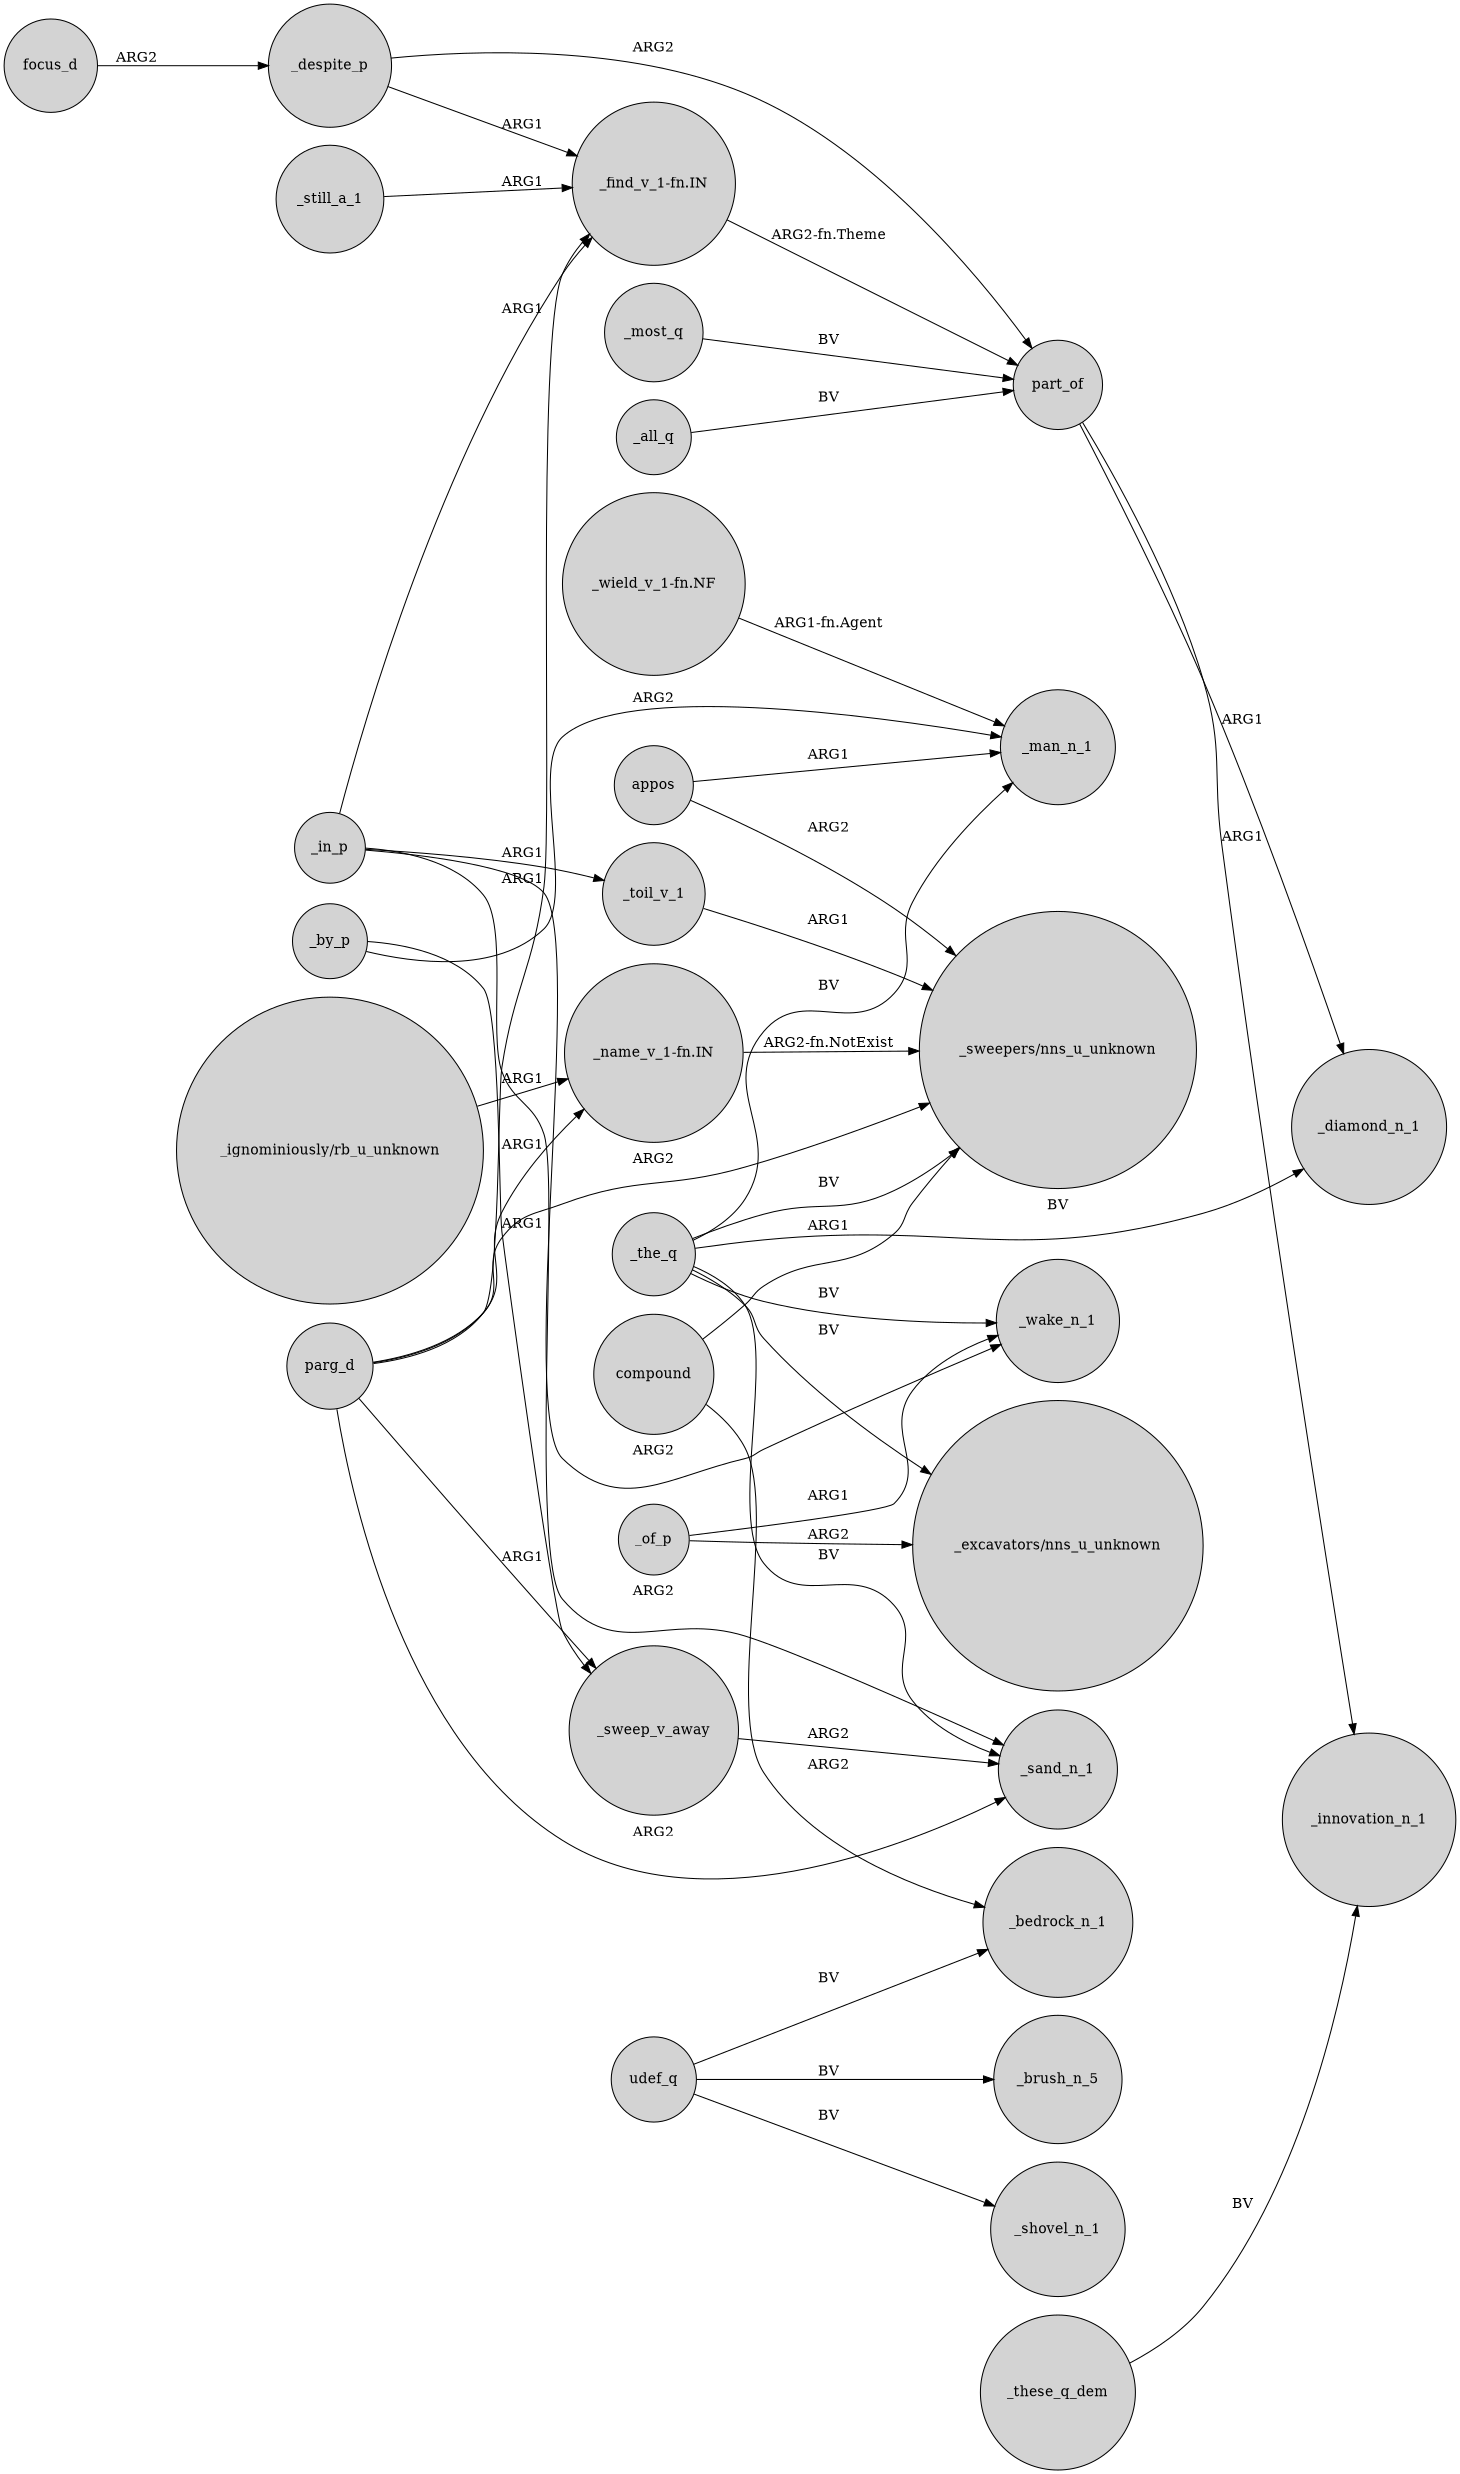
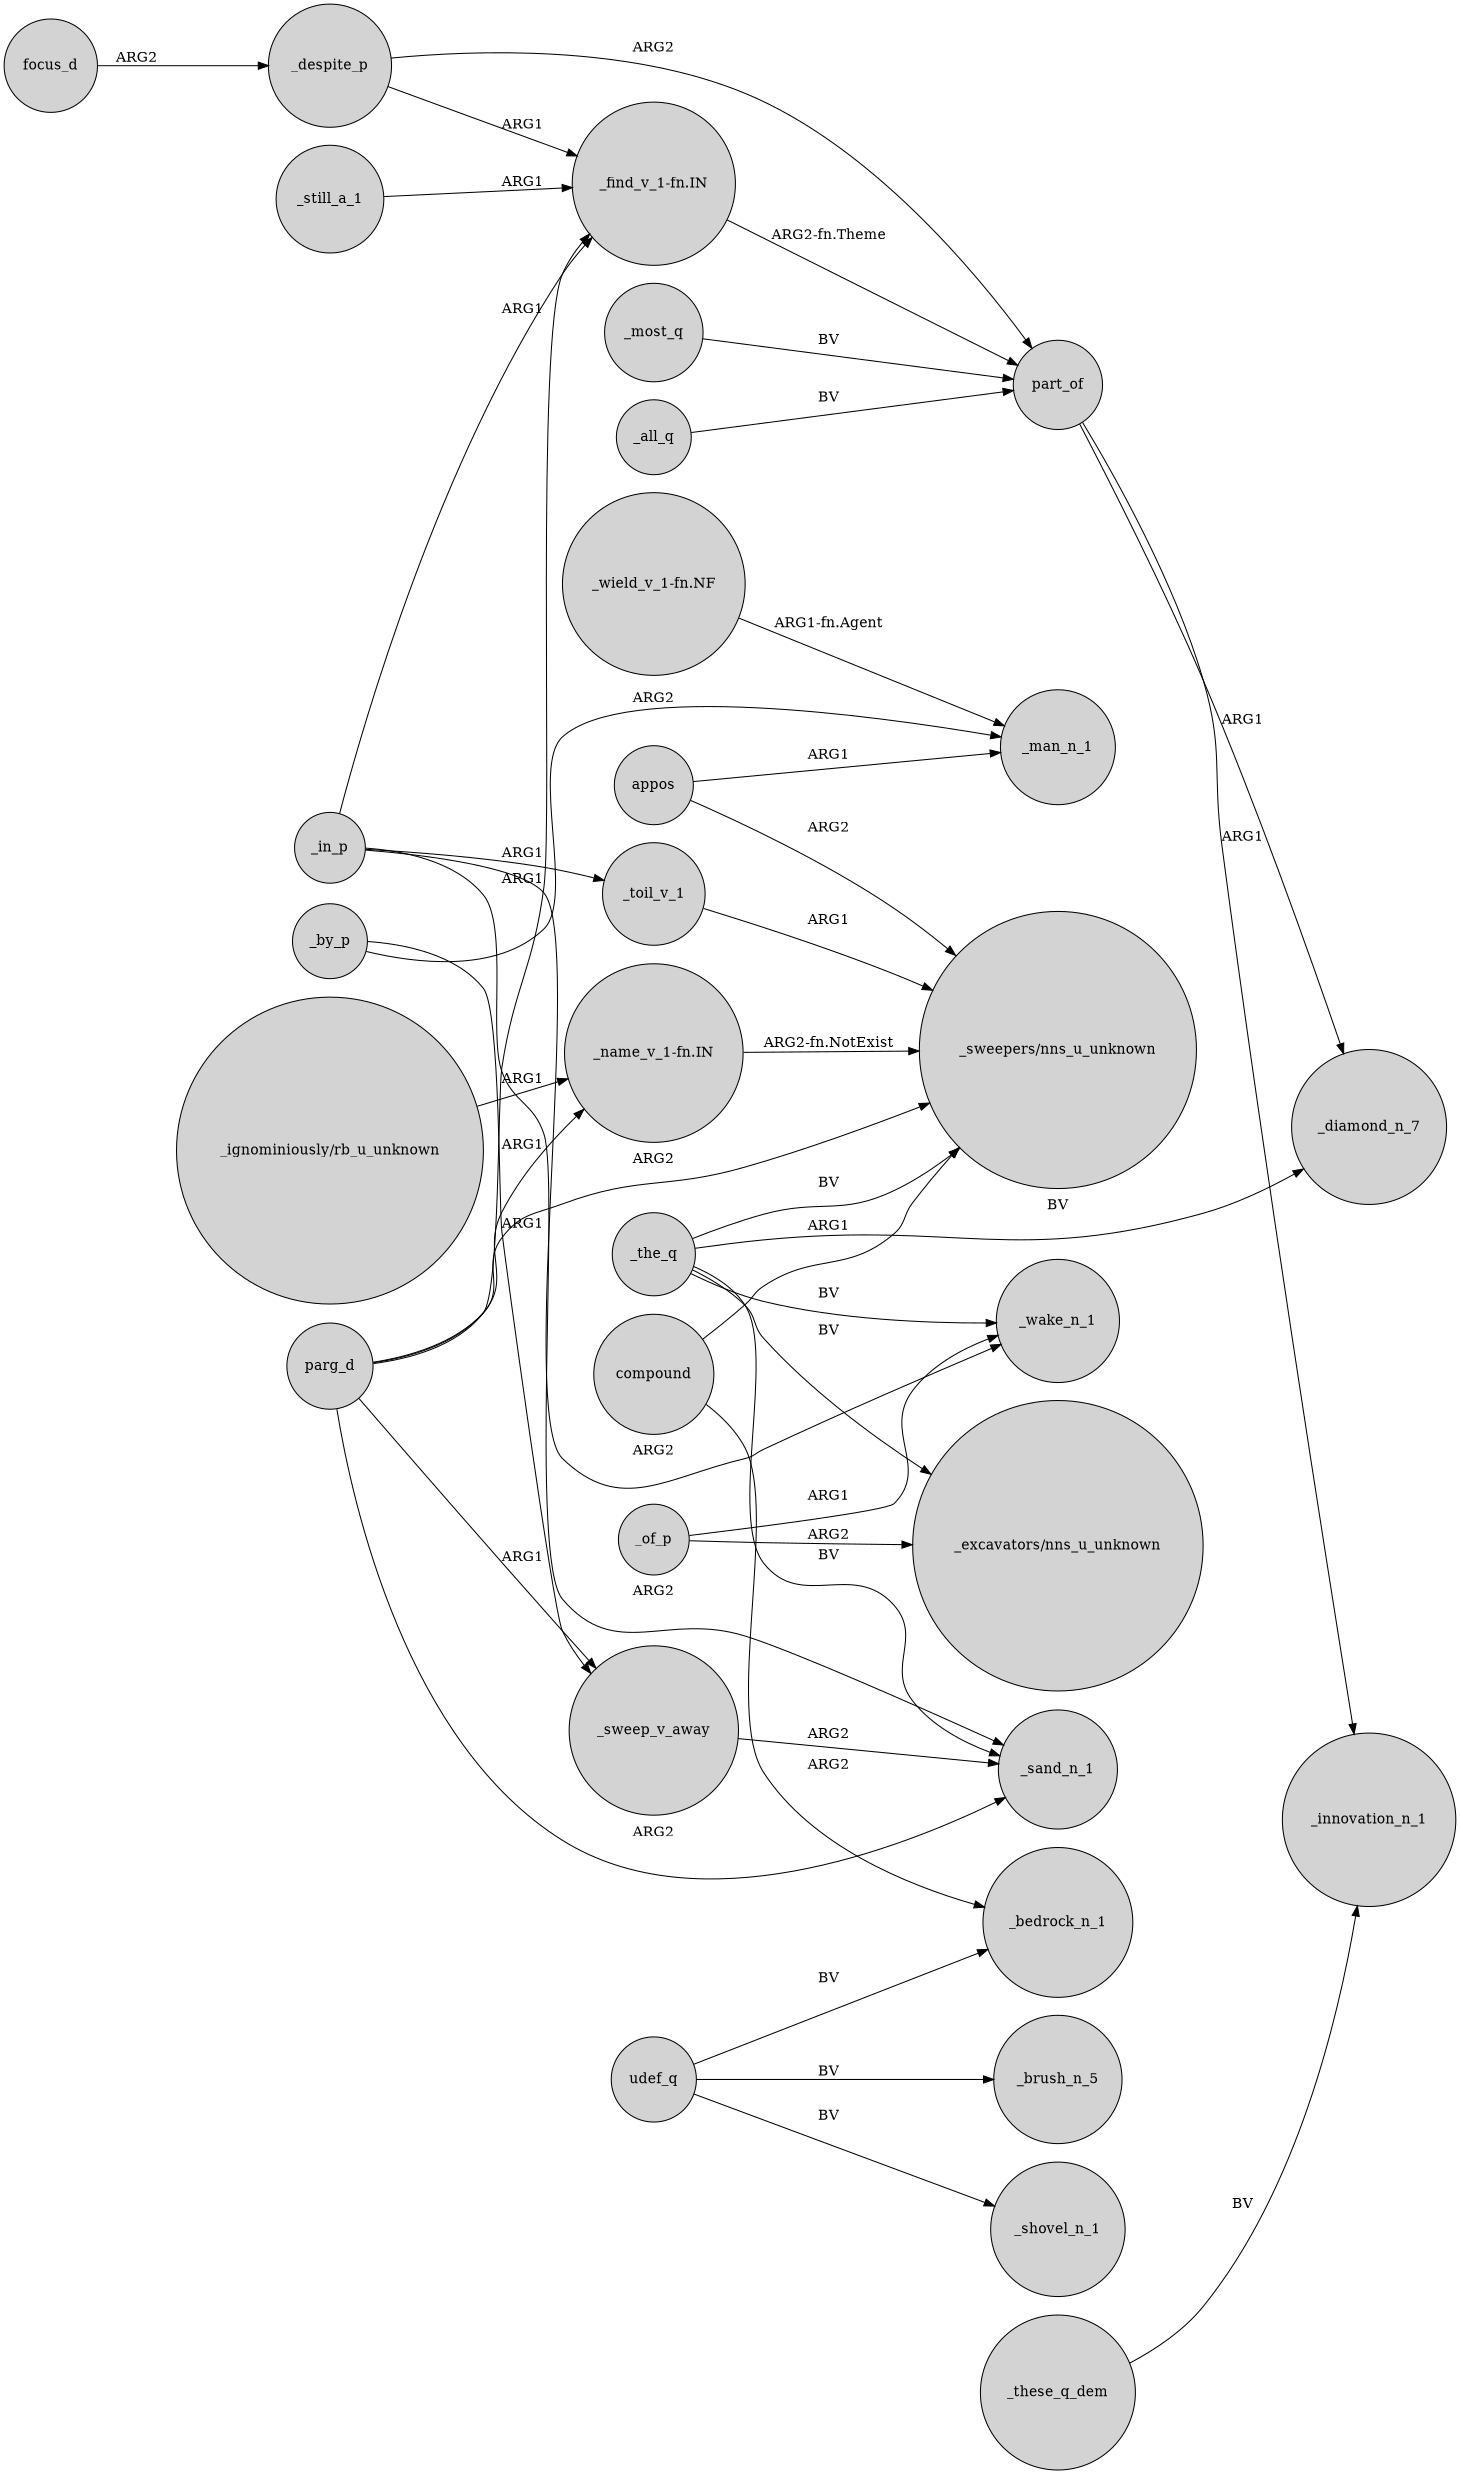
(828, 1012) -> none
(1369, 1127) -> (1369, 1127)
